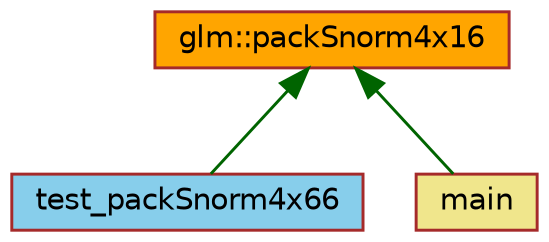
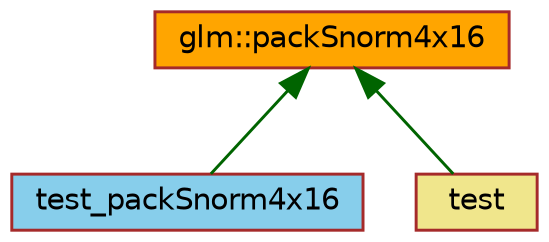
(187, 202) -> (187, 202)
(477, 202) -> (477, 202)
